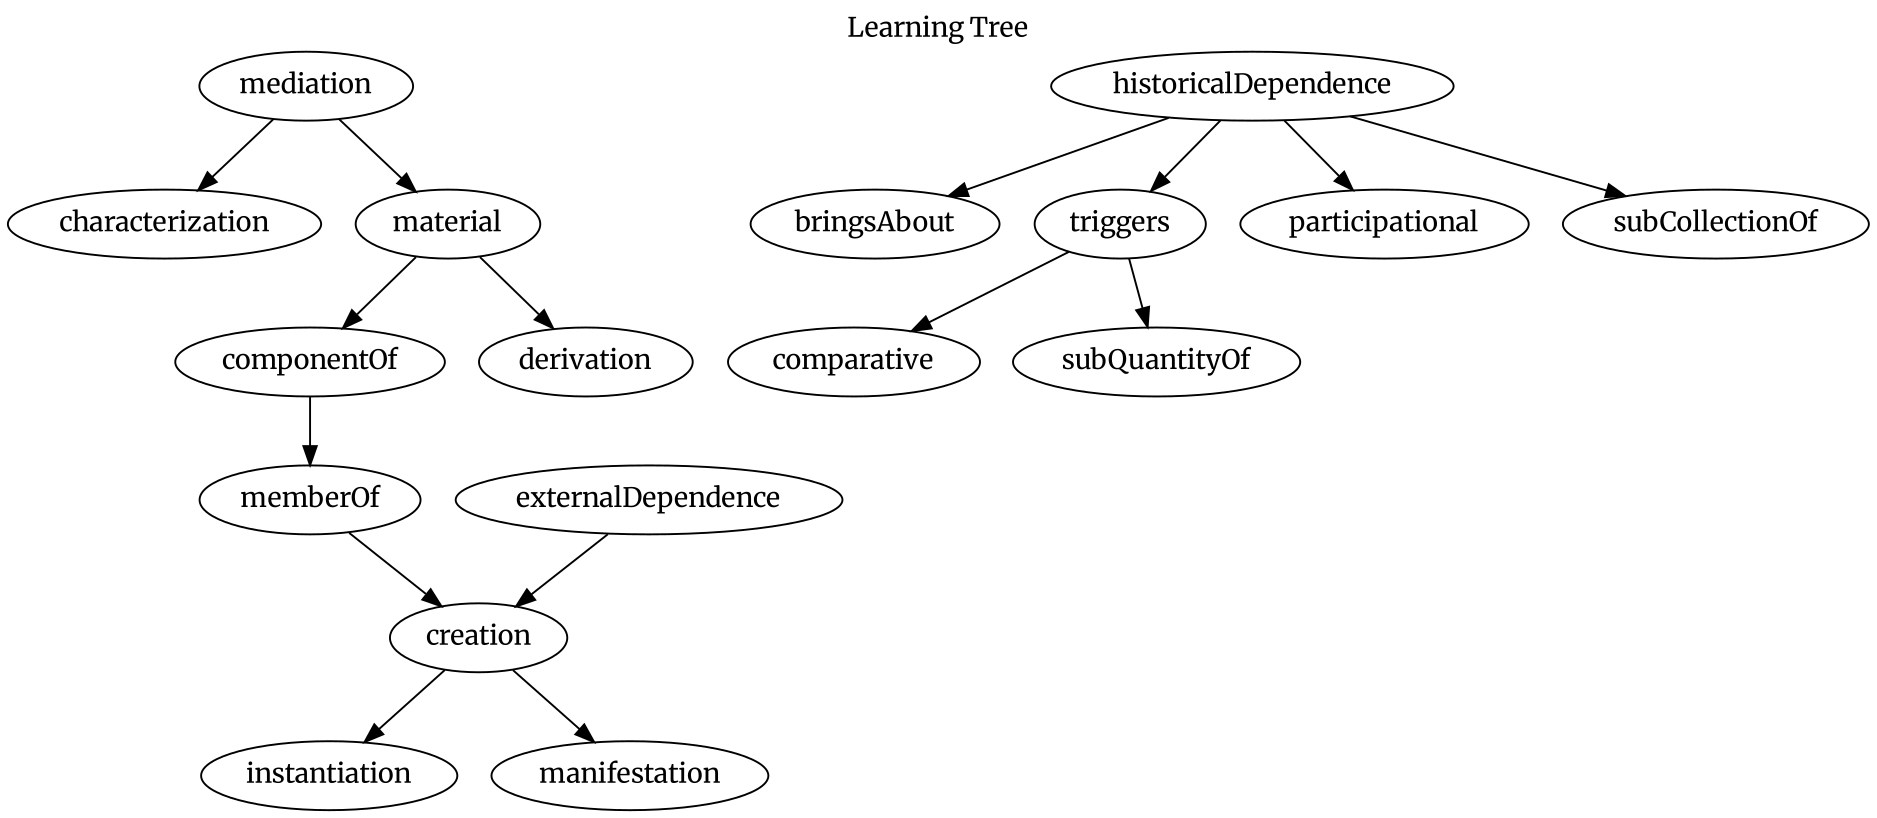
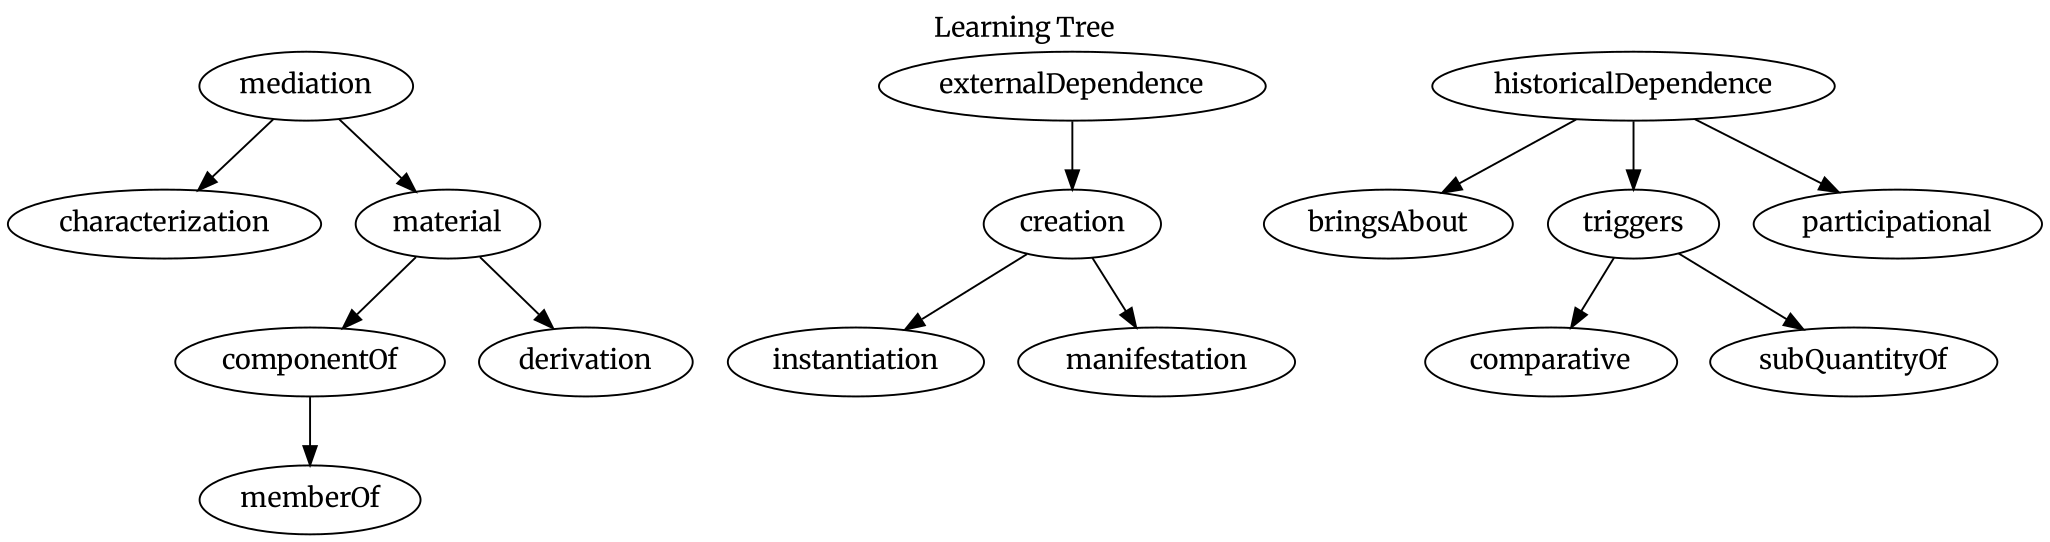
(1716, 224) -> none
(388, 563) -> none
